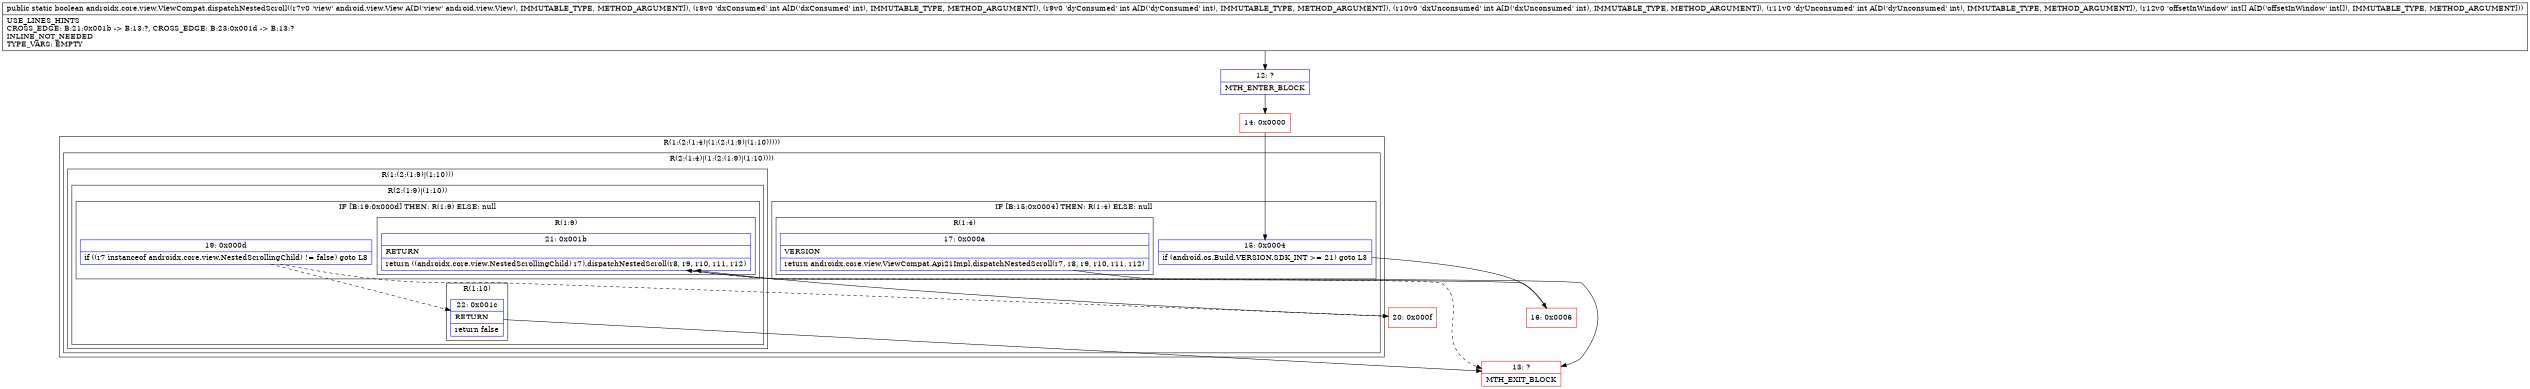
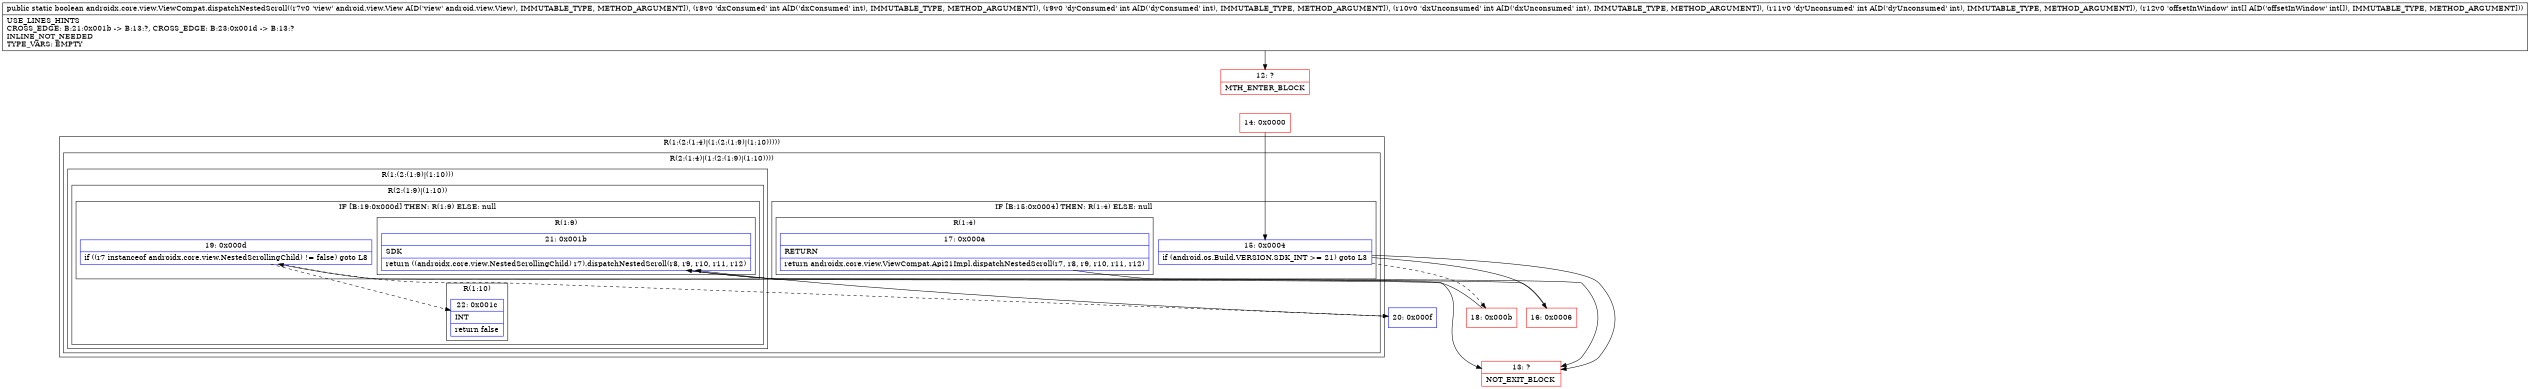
(1265, 82) -> (1265, 82)
(1265, 101) -> none
(403, 252) -> (394, 252)
(803, 252) -> (801, 252)
(1113, 279) -> (1113, 279)
(472, 317) -> (462, 317)
(1412, 318) -> (1412, 318)
none -> (1492, 318)
(990, 345) -> (1545, 268)
(1521, 380) -> (1521, 380)
